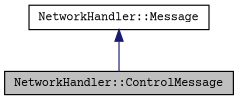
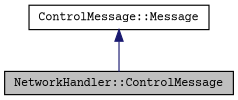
(119, 17) -> (119, 17)
